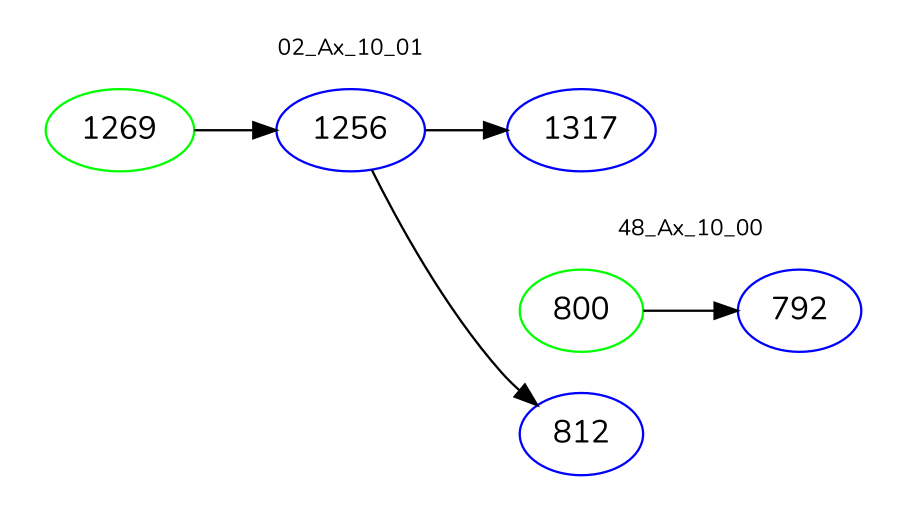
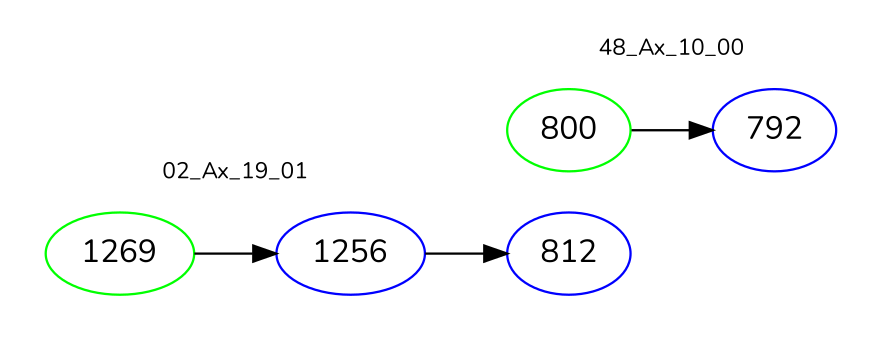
(351, 49) -> (235, 172)
(581, 130) -> none
